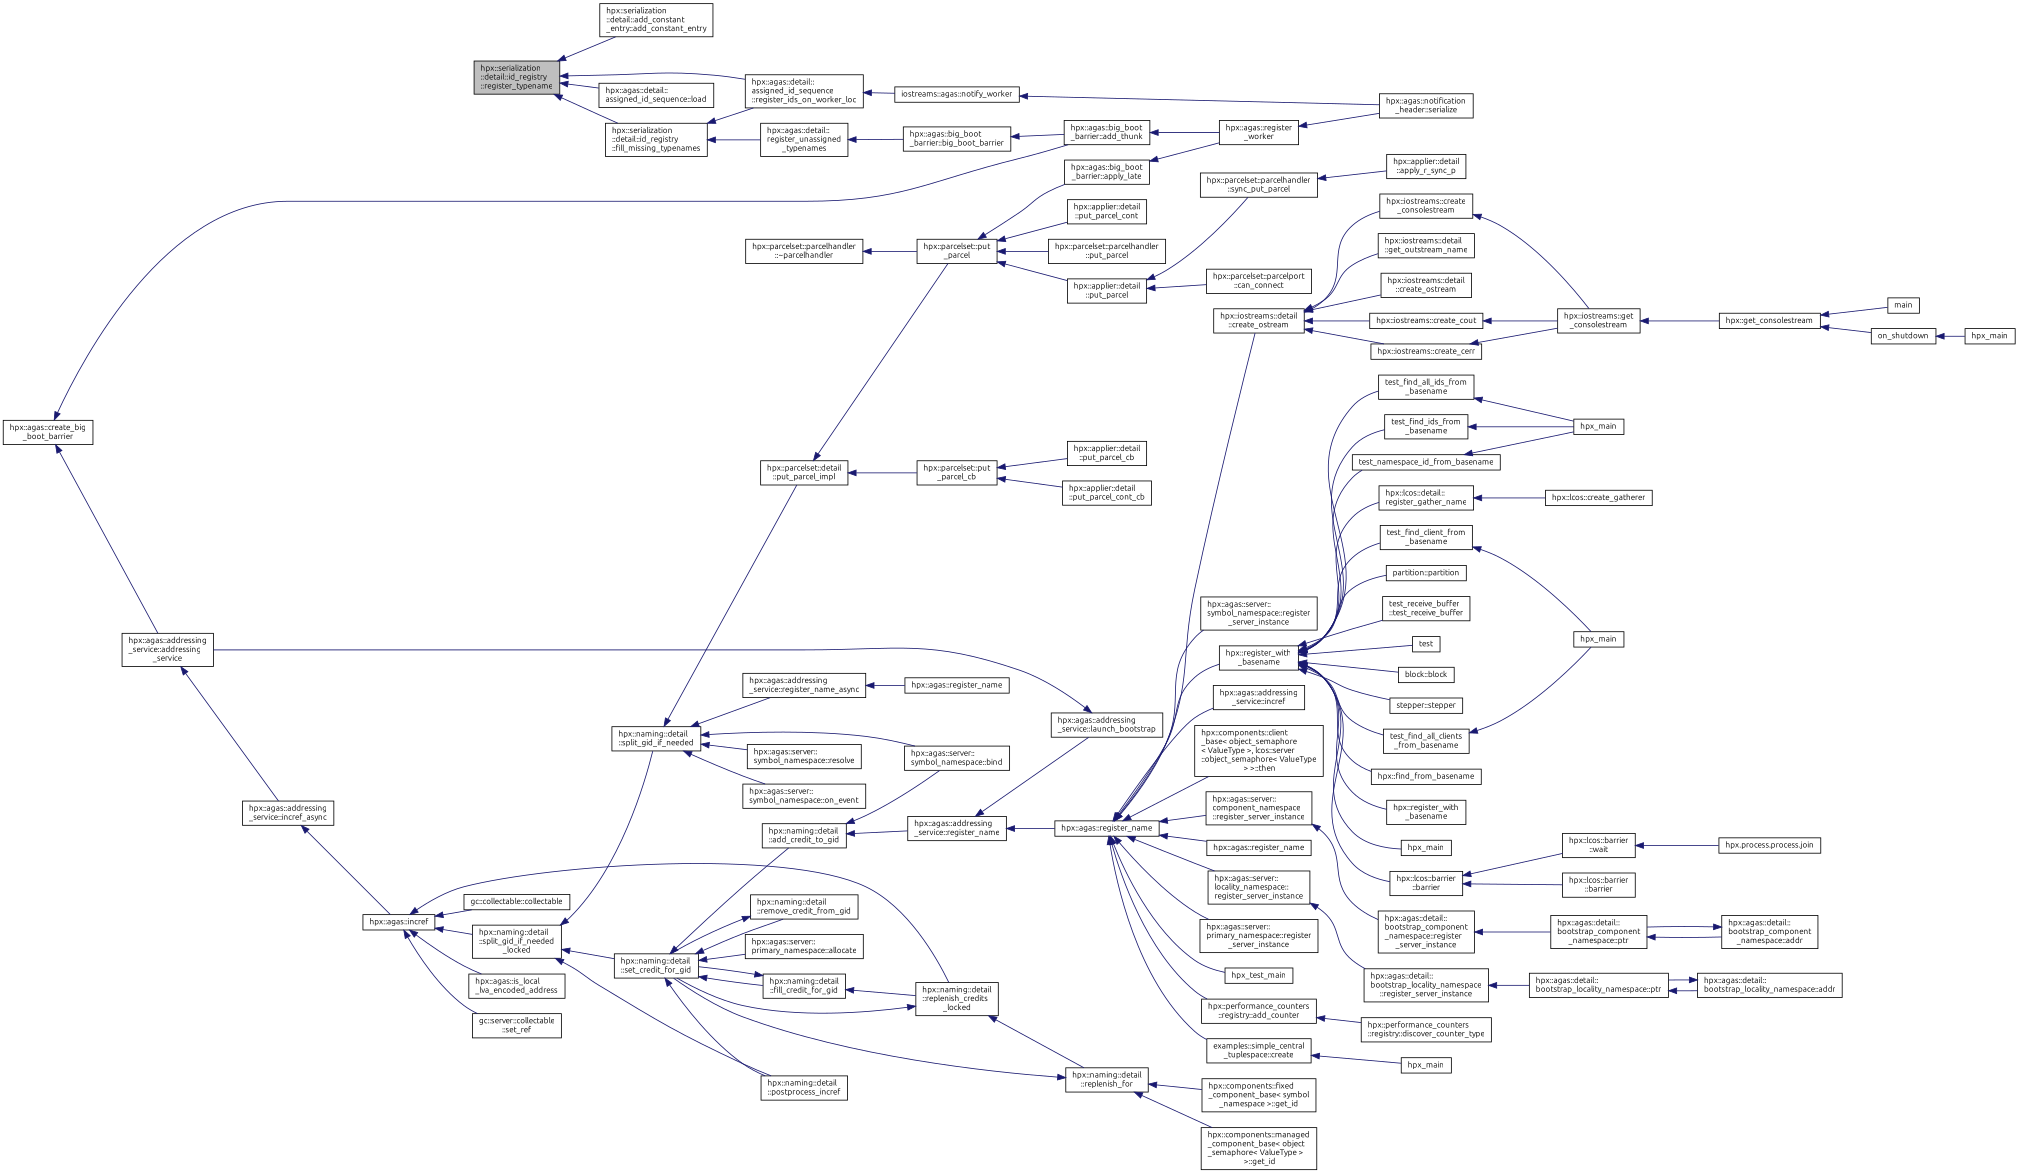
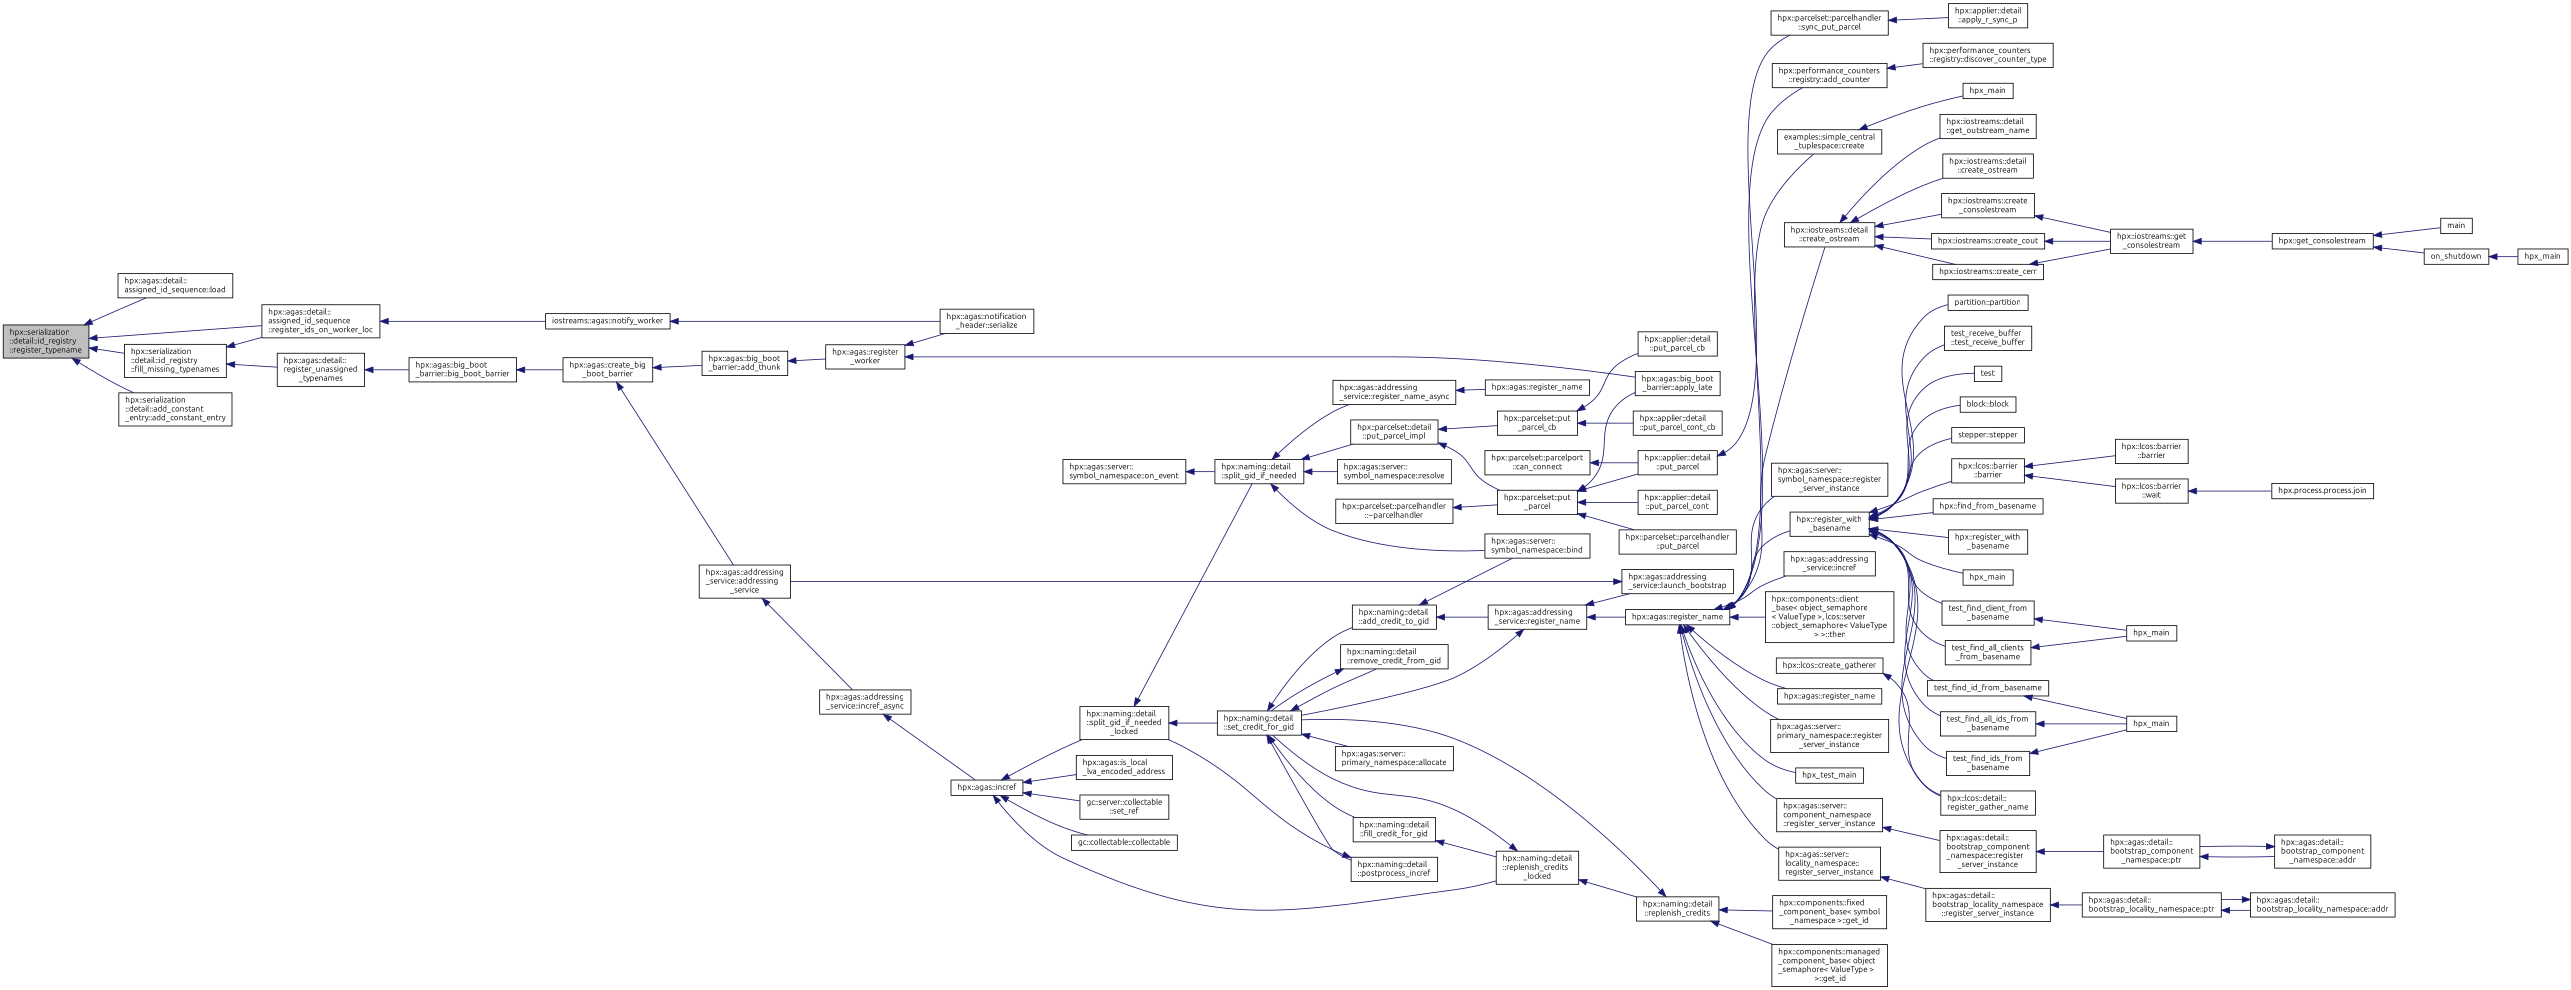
(1042, 135) -> (544, 370)
(1188, 151) -> (1275, 357)
(1181, 286) -> (1618, 463)
(1426, 462) -> (1988, 688)
(1514, 498) -> (1908, 740)
(728, 770) -> (1204, 472)
(727, 970) -> (1416, 690)
(664, 1024) -> (1256, 798)
(1107, 1080) -> (1678, 909)
